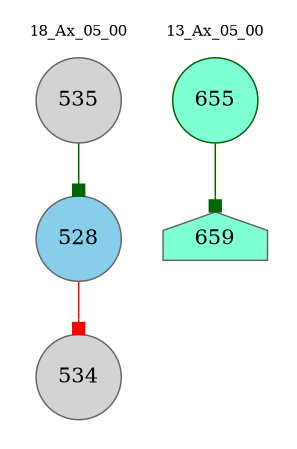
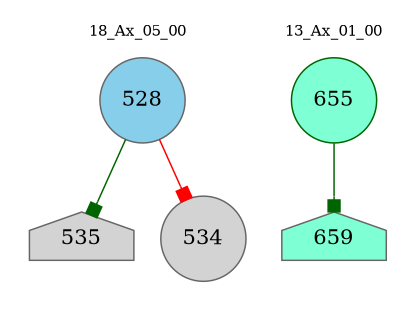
(215, 32) -> (334, 32)
(79, 100) -> (82, 239)
(79, 162) -> (112, 171)
